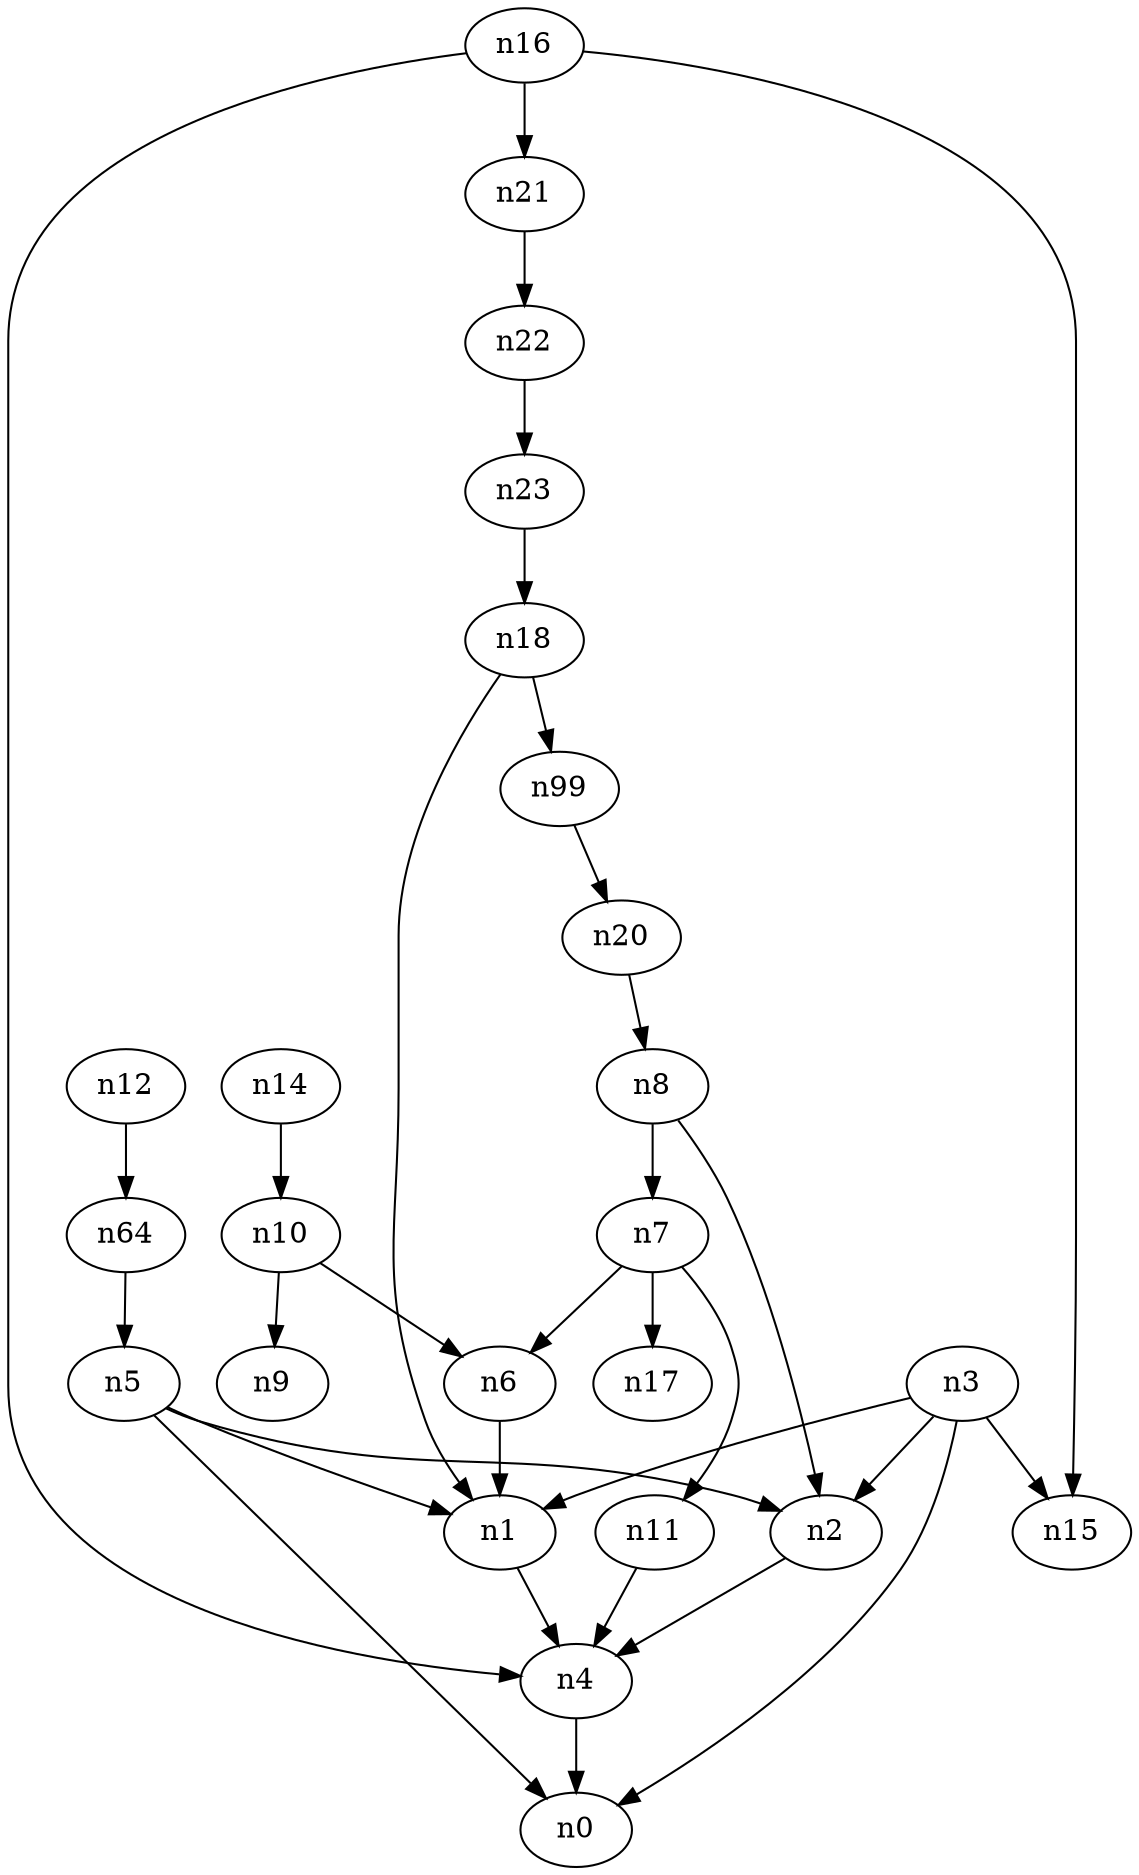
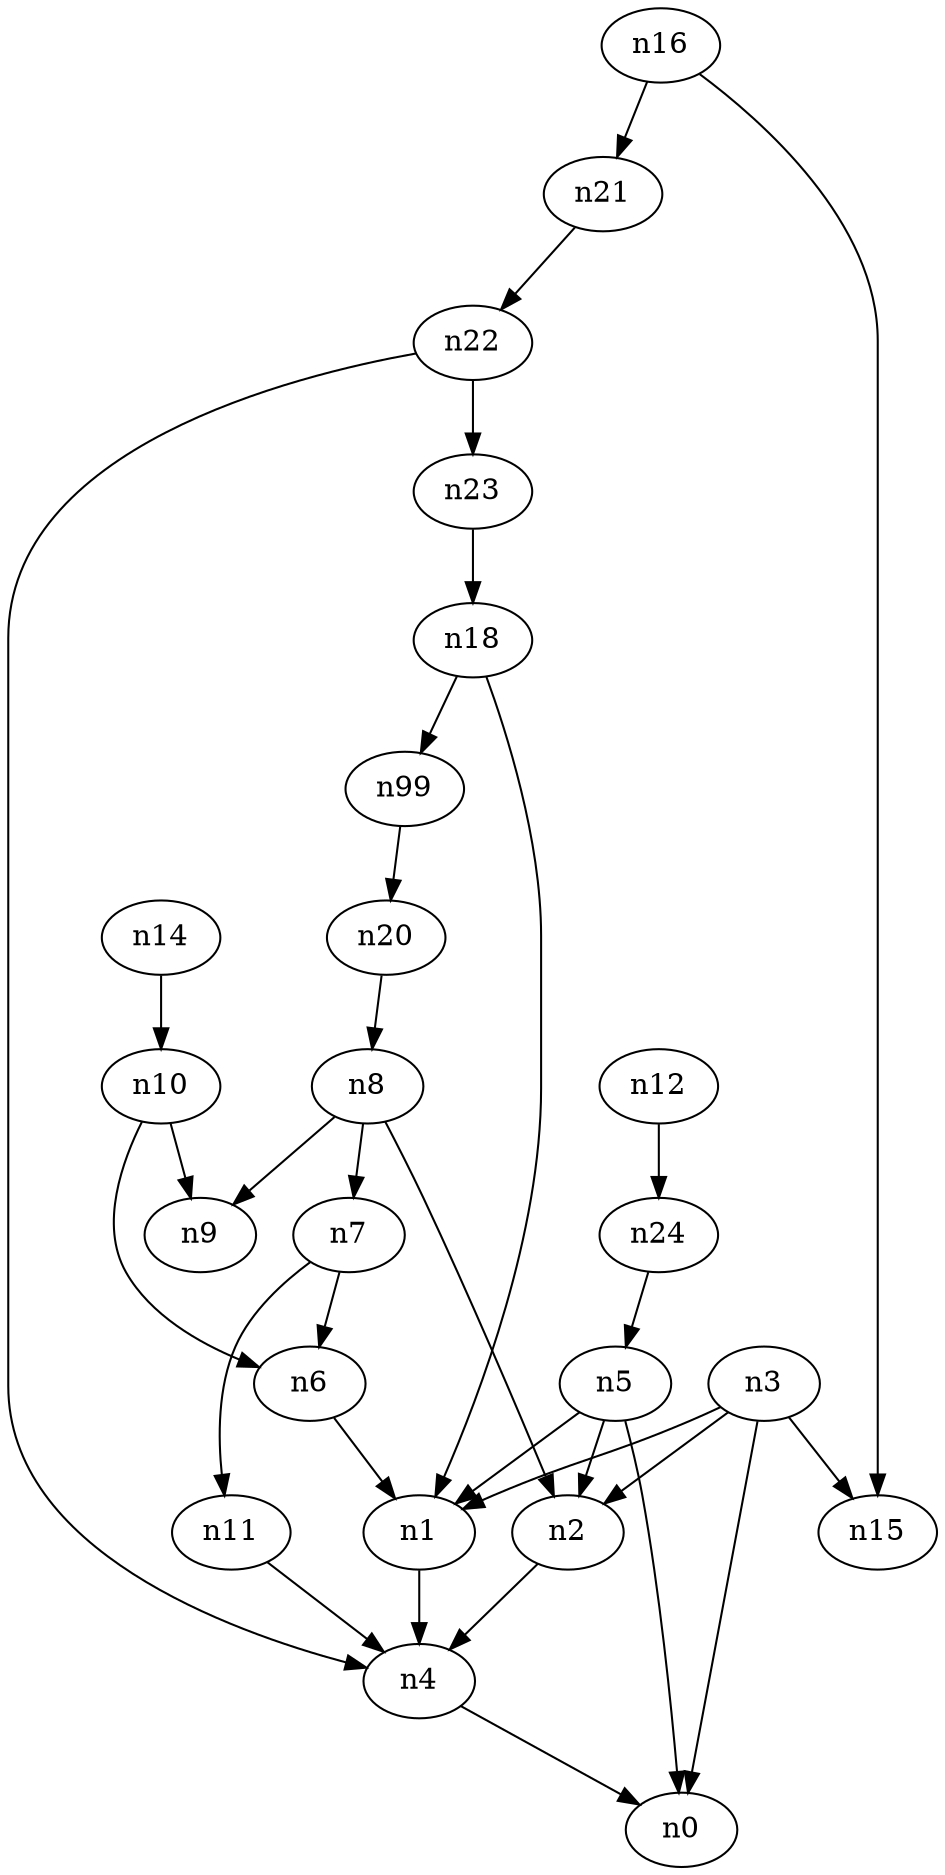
(8, 880) -> (8, 978)
none -> (292, 1154)
(126, 1235) -> (659, 1235)
(653, 1384) -> none
